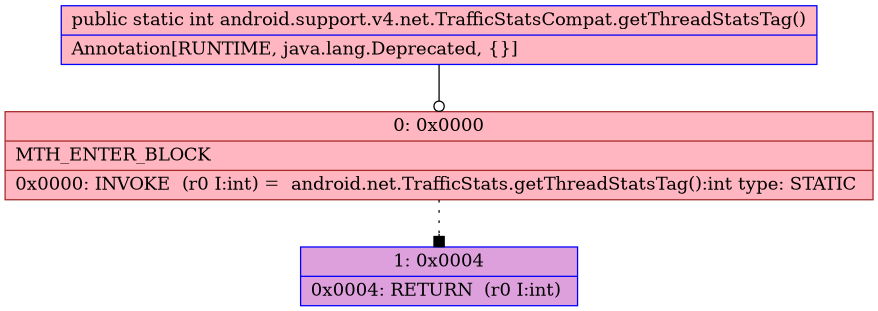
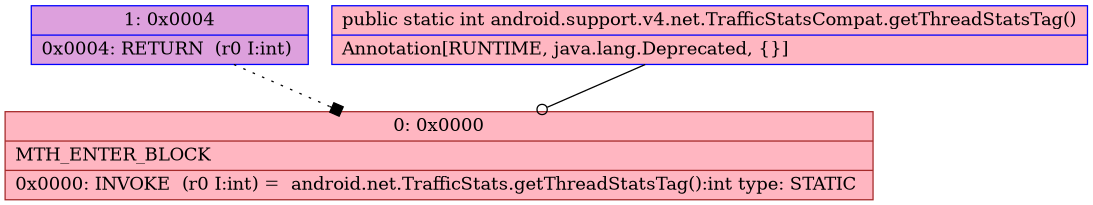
(439, 217) -> (282, 85)
